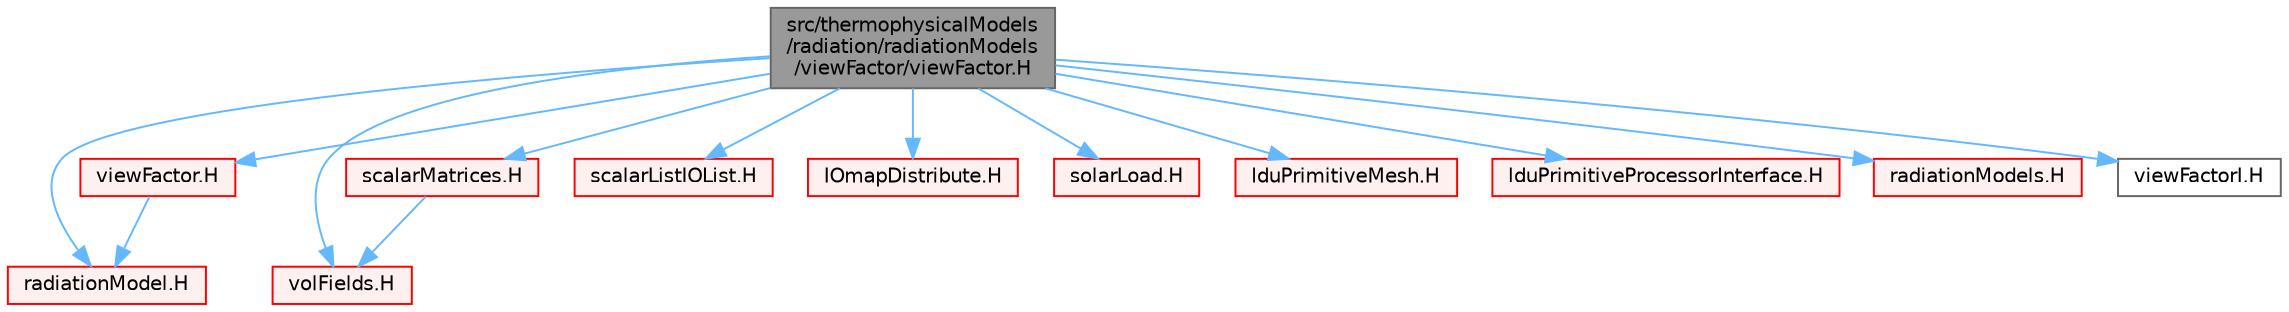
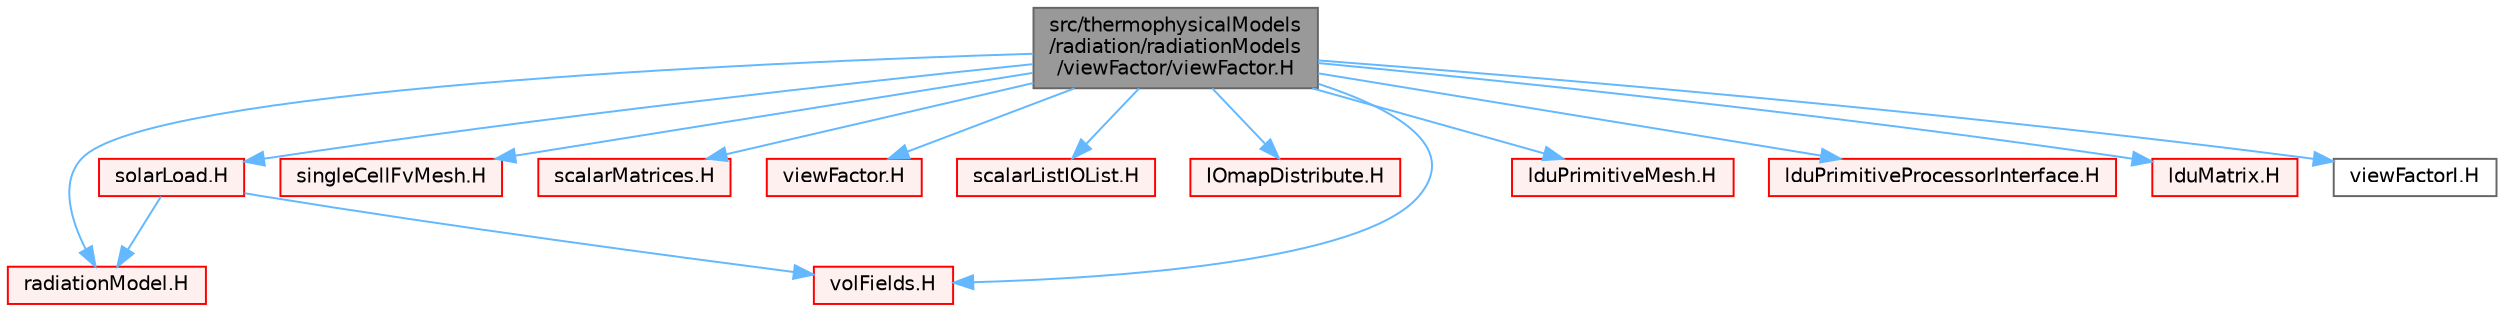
none -> (391, 177)
(1978, 177) -> (2225, 177)
(137, 223) -> (144, 223)
(399, 224) -> (519, 235)
